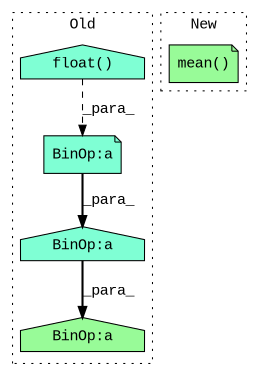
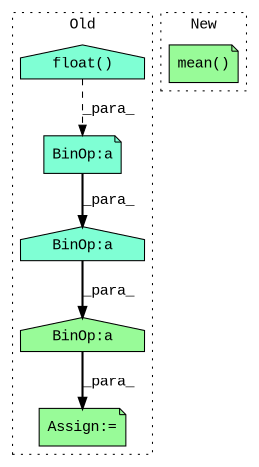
none -> (83, 427)
